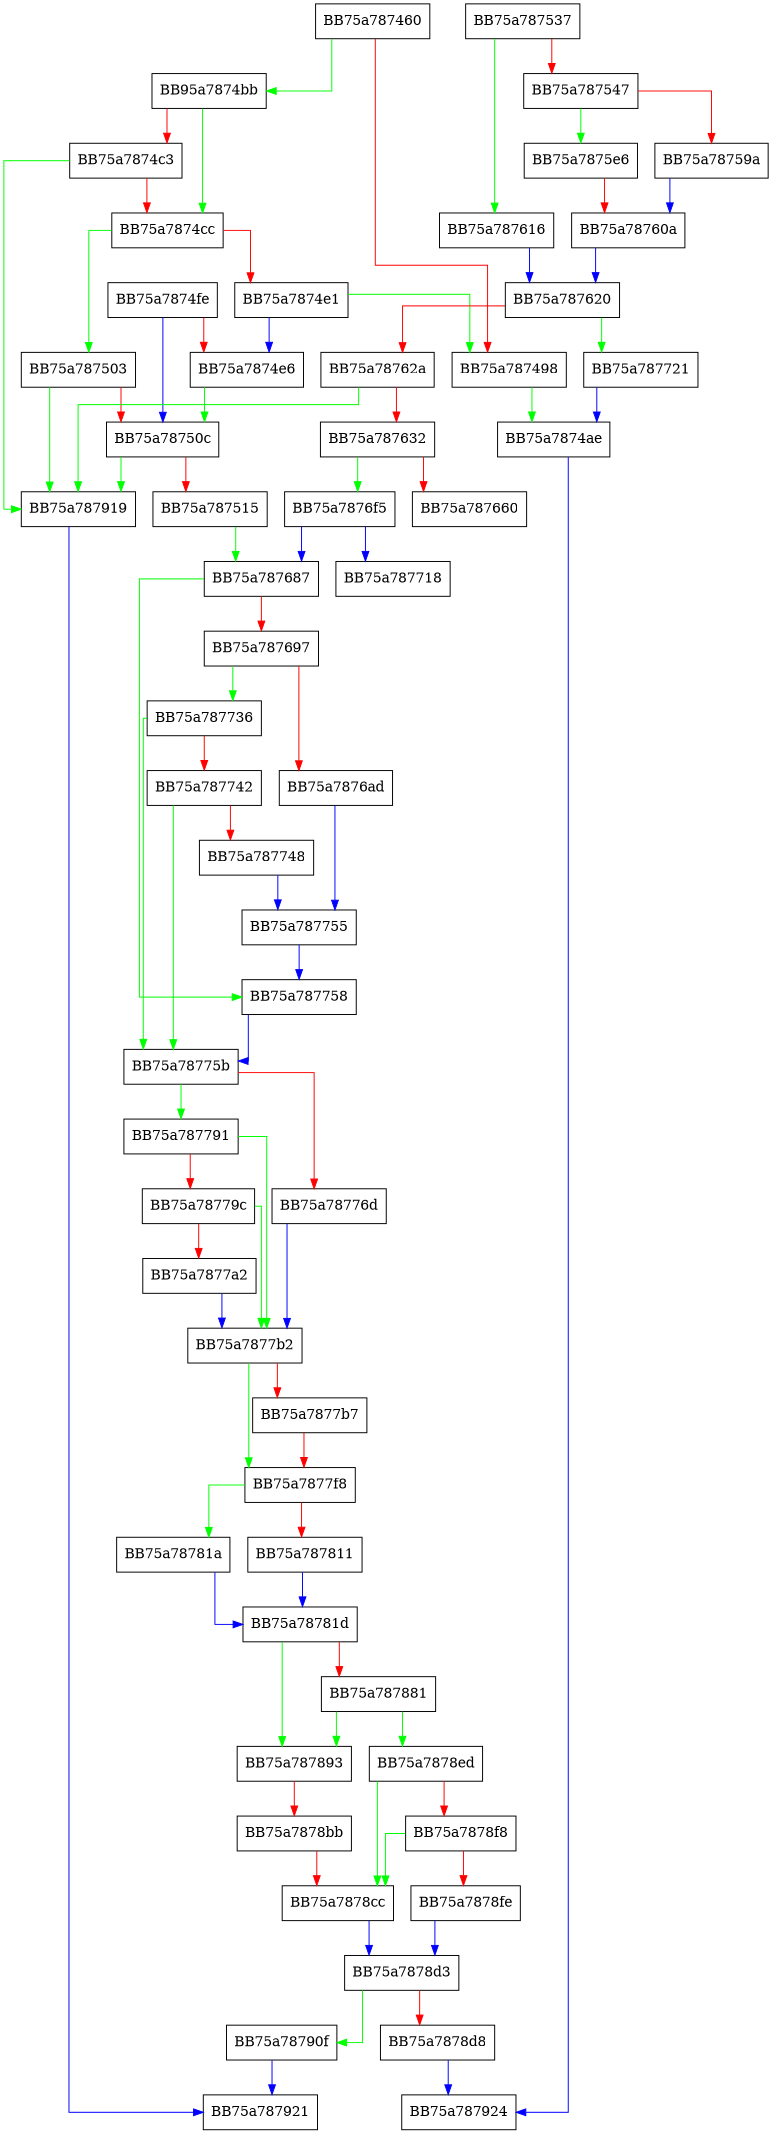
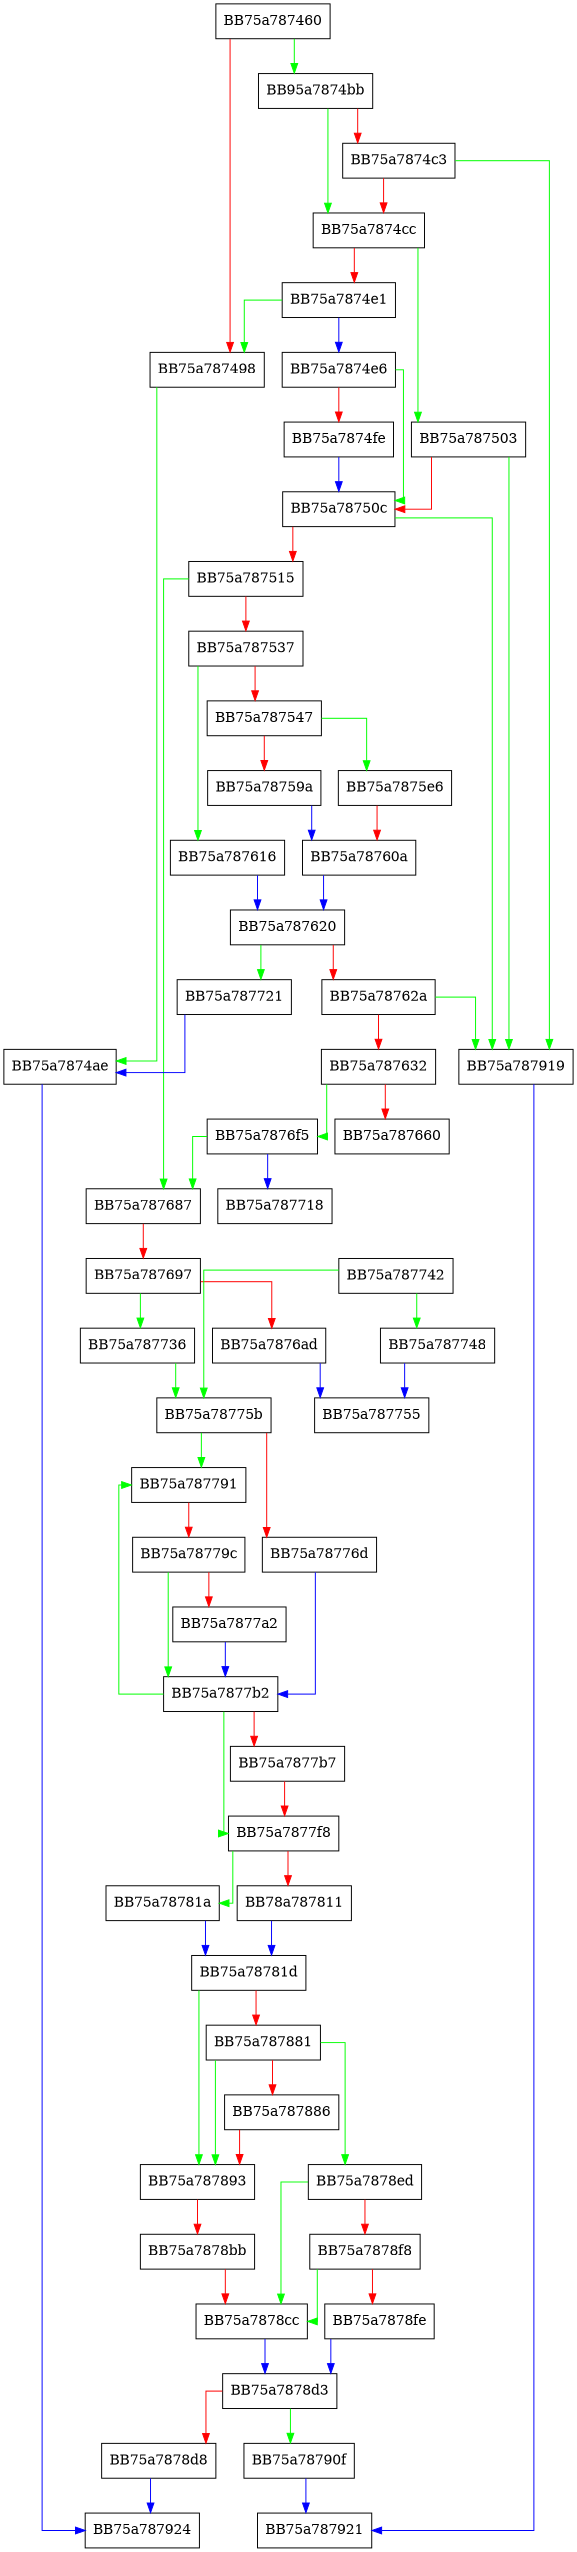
(204, 330) -> (339, 400)
(302, 539) -> (193, 1150)
none -> (246, 609)
(204, 748) -> none
(230, 818) -> (417, 1306)
(299, 997) -> none
(267, 1203) -> (119, 1610)
(305, 1555) -> (294, 1903)
none -> (282, 2112)
